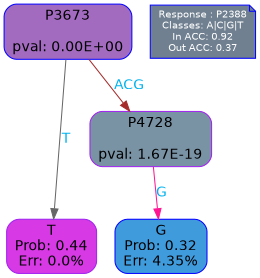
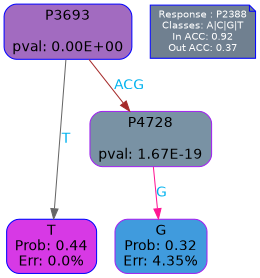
(68, 32) -> (68, 32)
(52, 246) -> (52, 246)
(161, 246) -> (161, 246)
